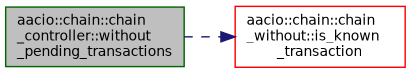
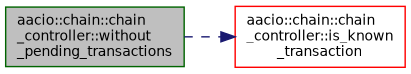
(320, 37) -> (320, 37)
